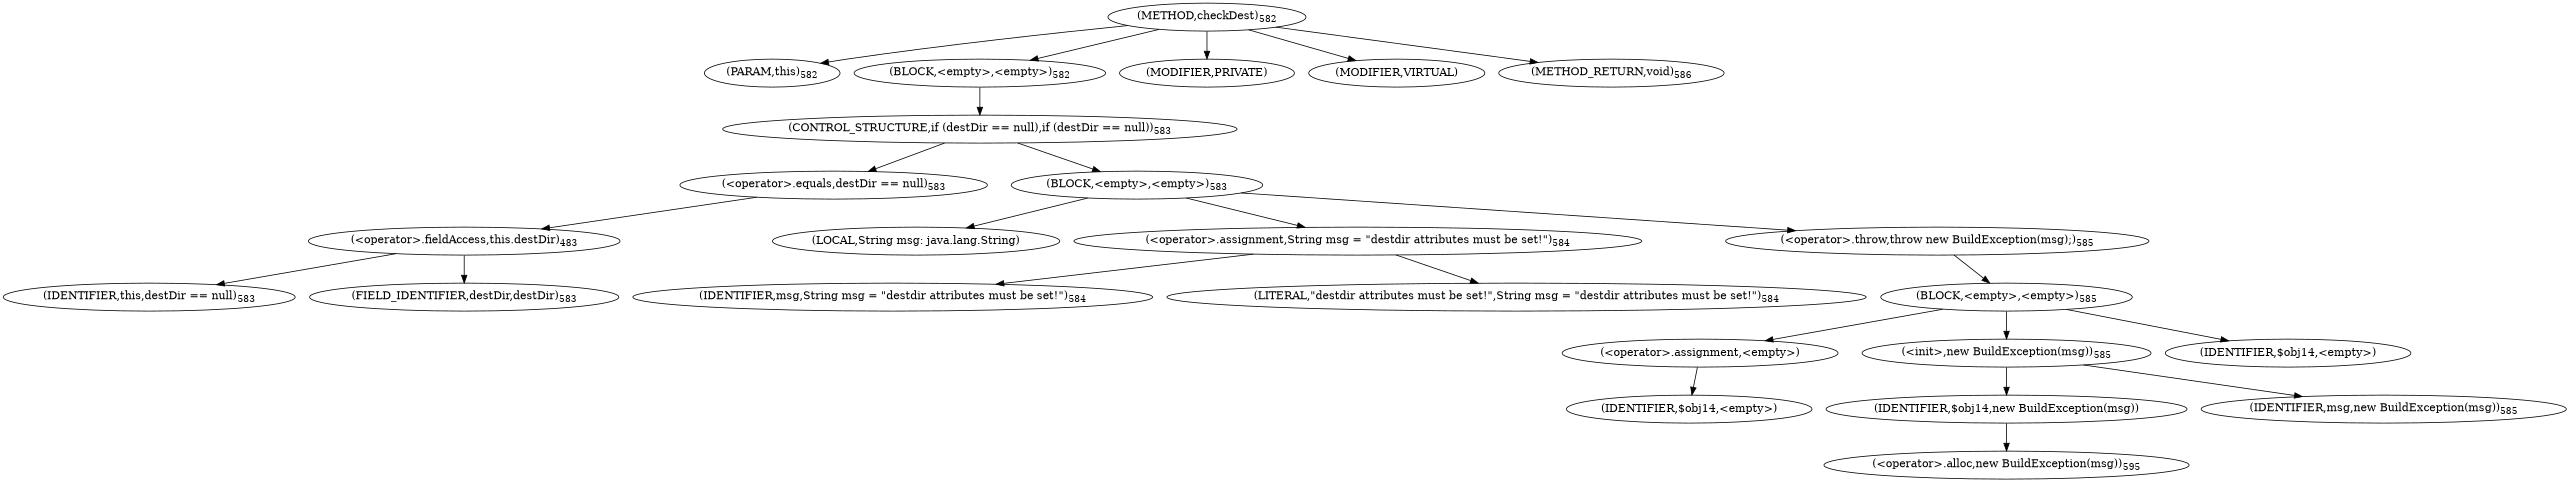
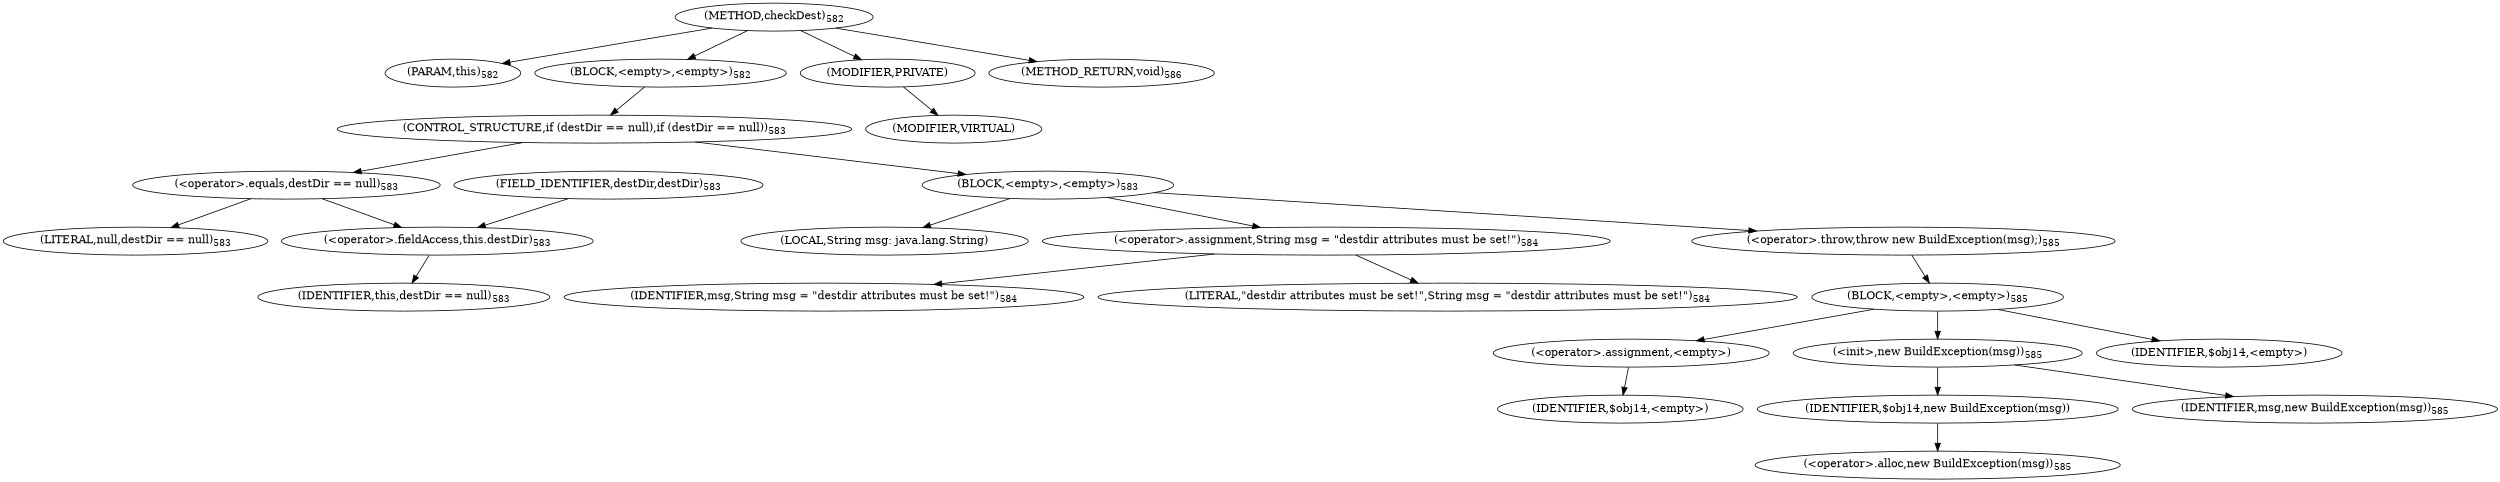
(1298, 44) -> (918, 99)
(569, 240) -> (542, 240)
none -> (136, 241)
(464, 265) -> (527, 212)
(2132, 464) -> (2063, 464)
